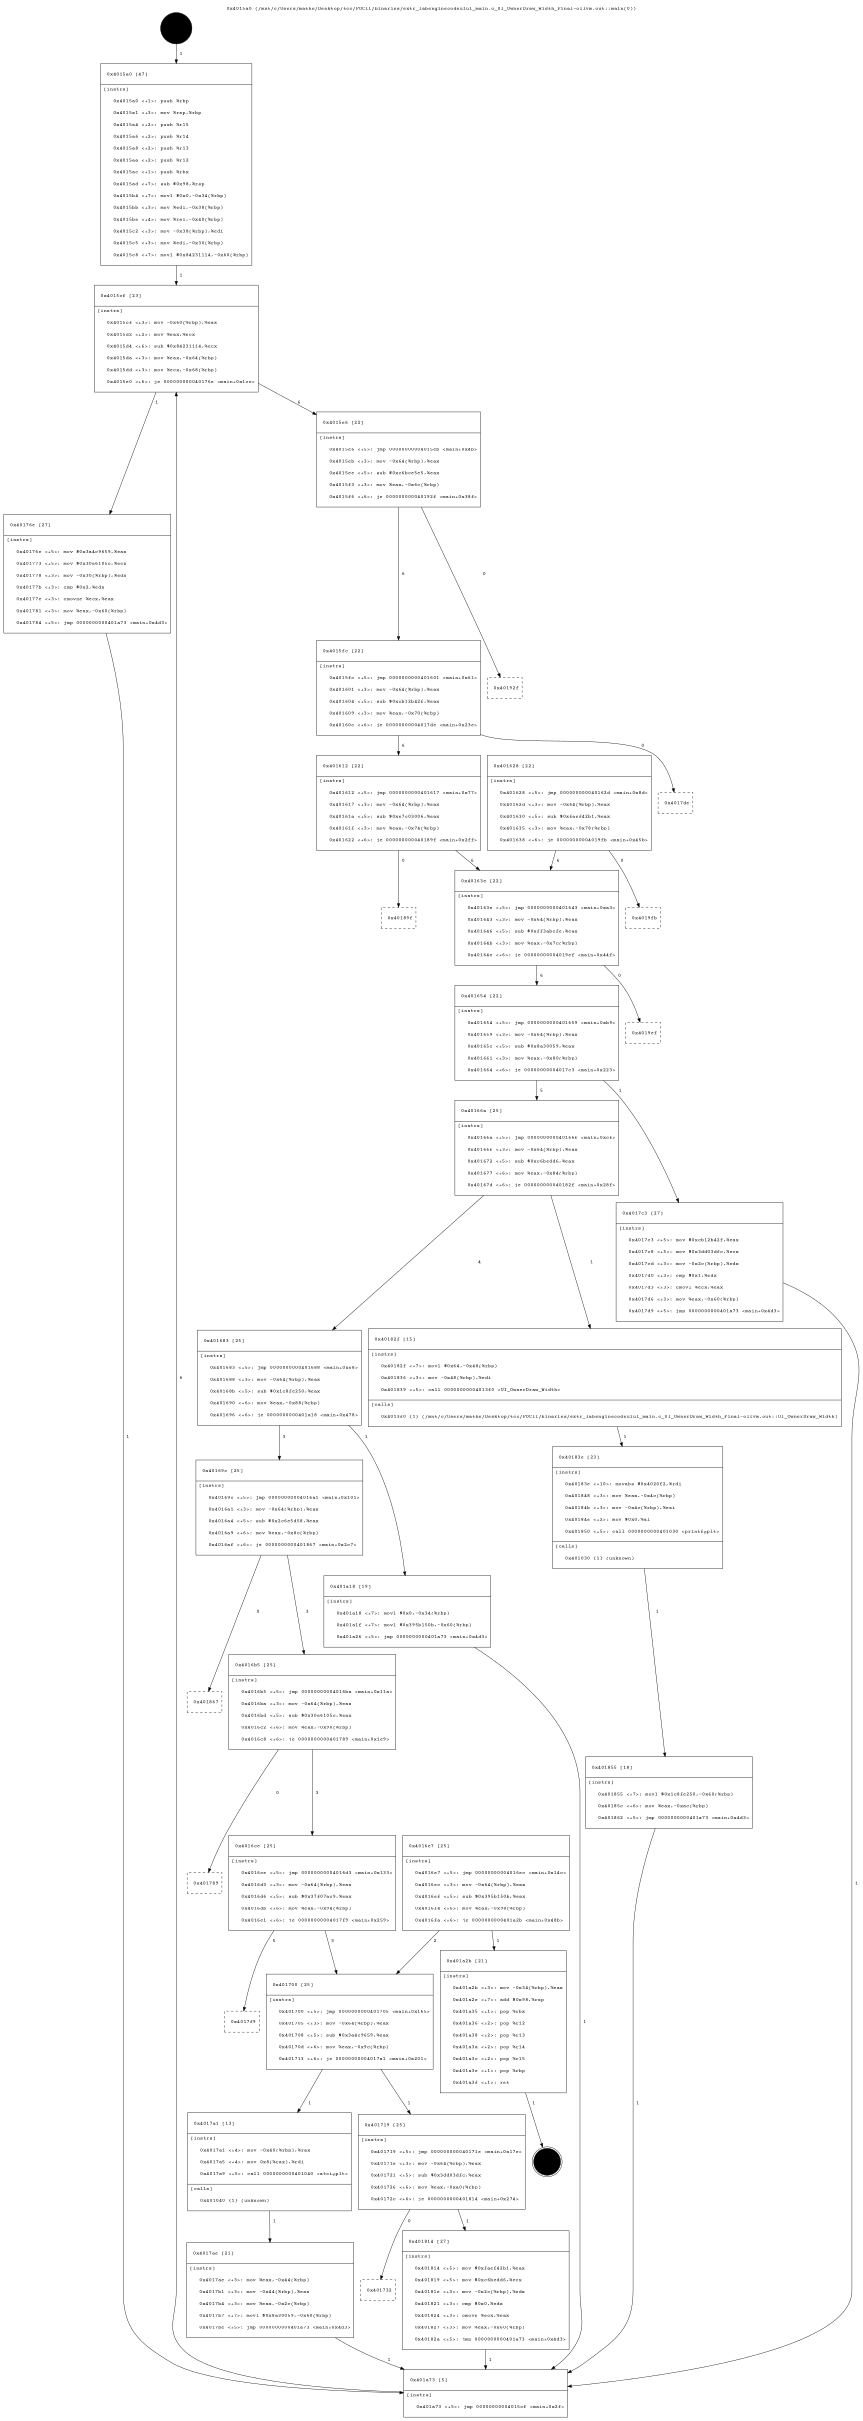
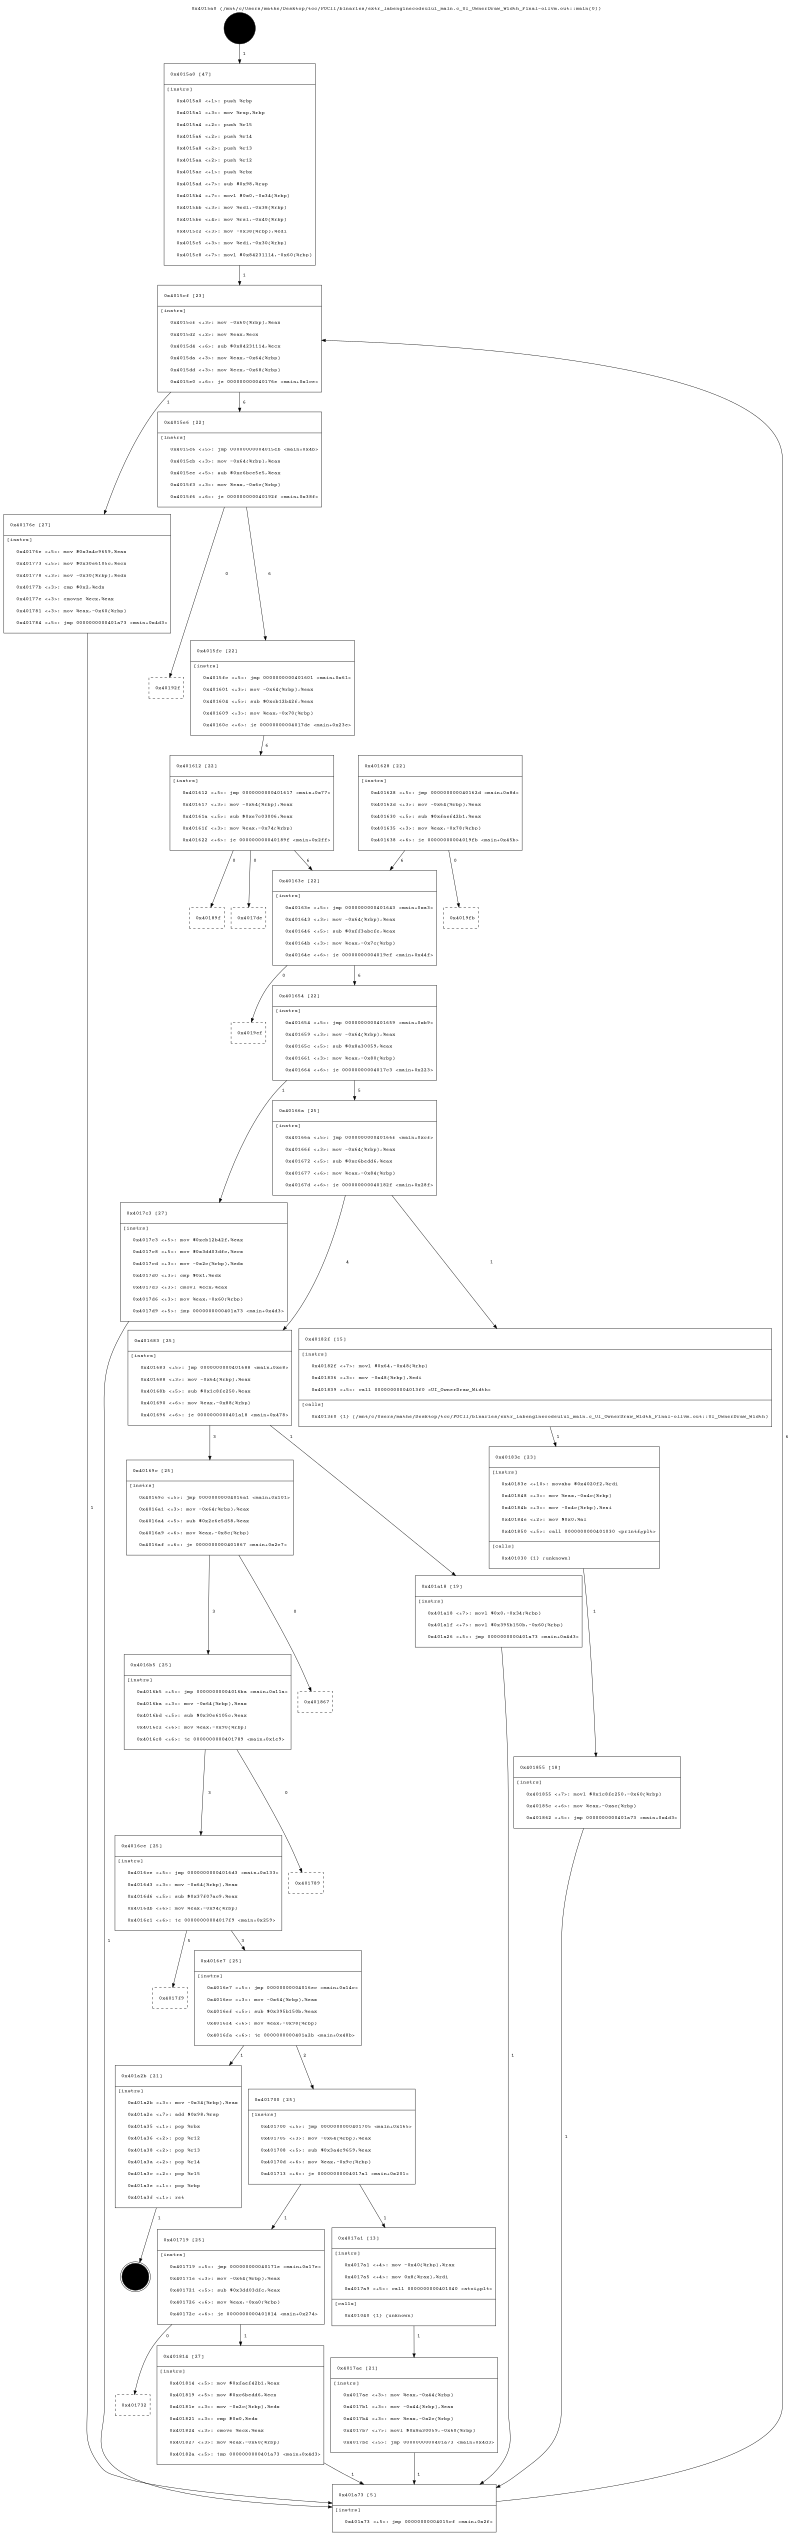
(588, 742) -> (250, 877)
(330, 1950) -> (237, 1939)
